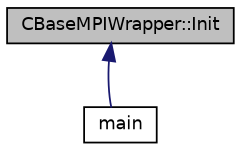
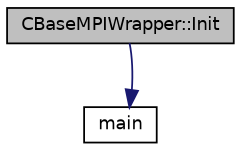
(109, 84) -> (132, 67)
